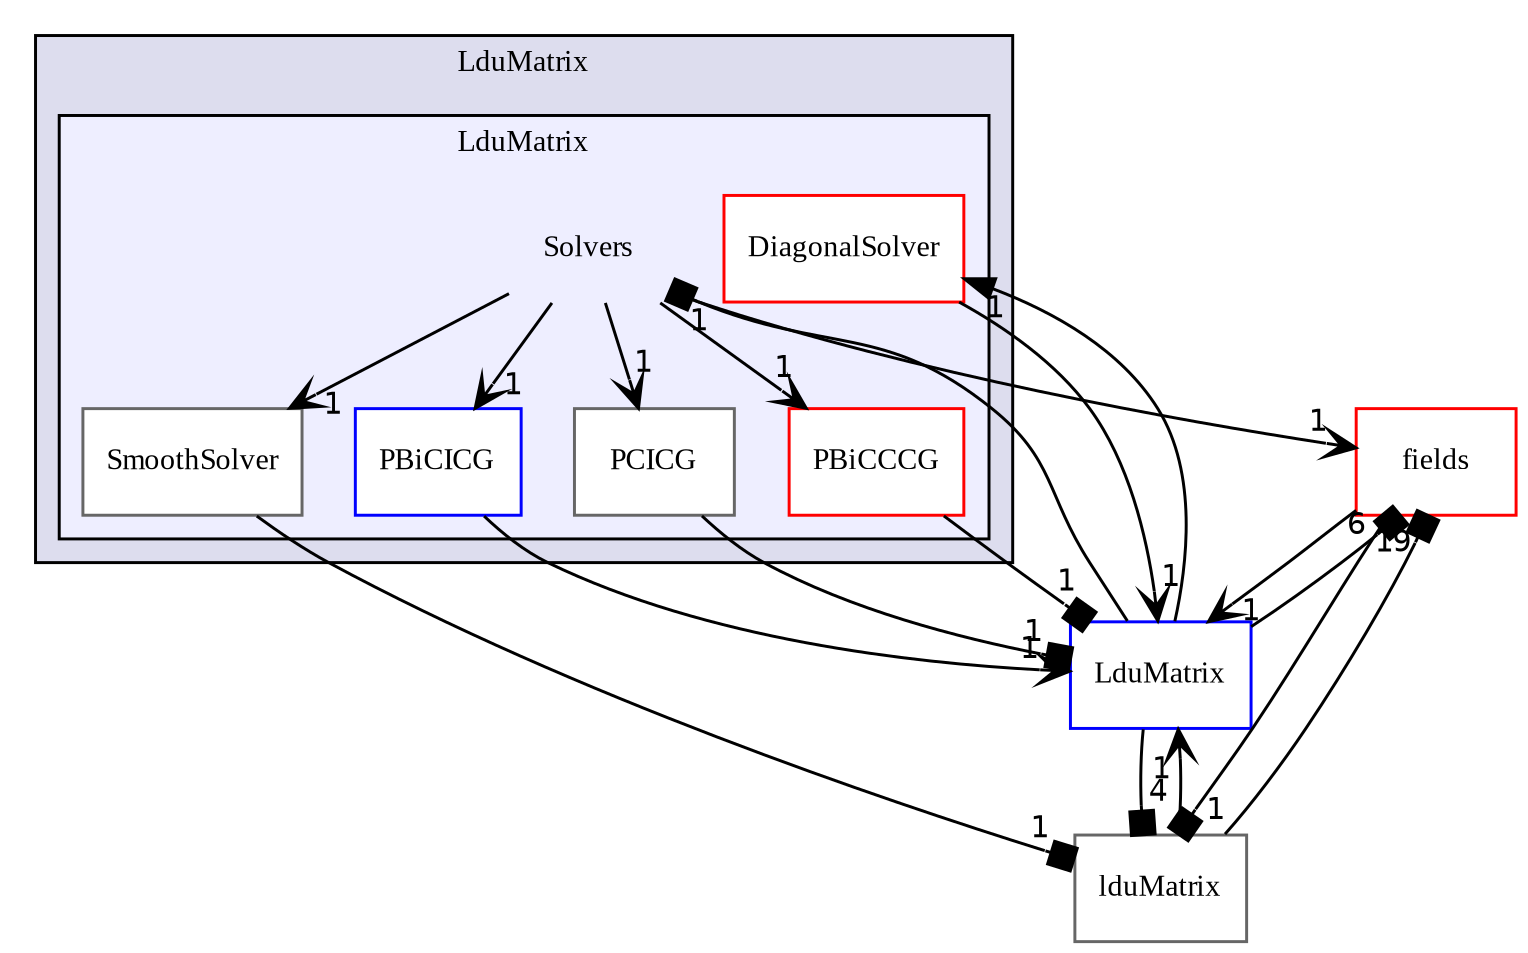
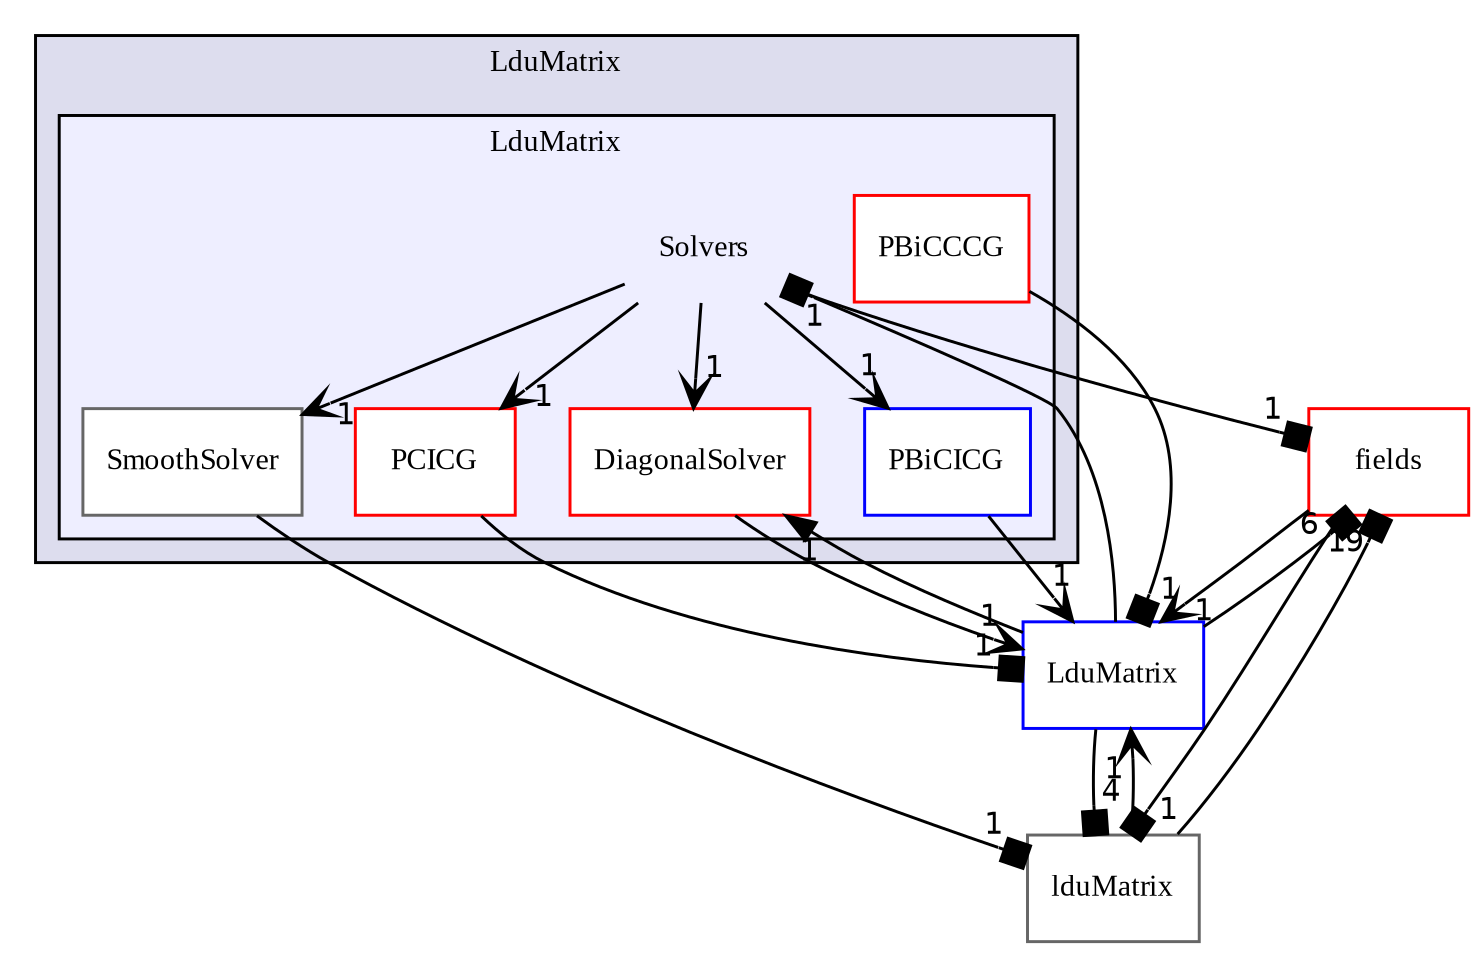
(721, 347) -> (698, 341)
(1044, 392) -> (1031, 365)
(654, 462) -> (435, 462)
